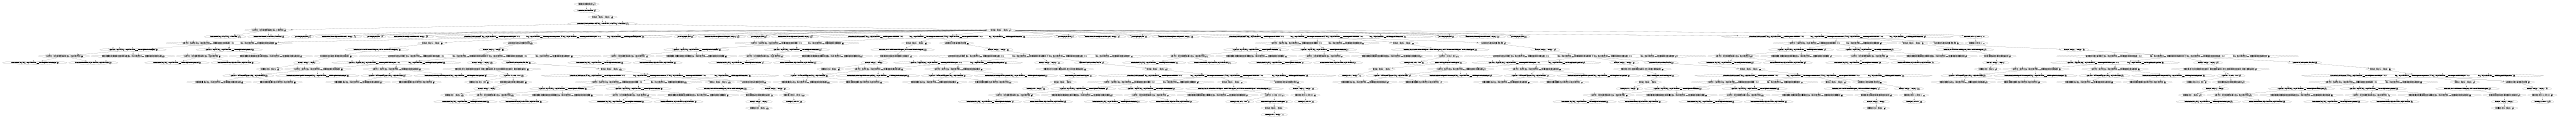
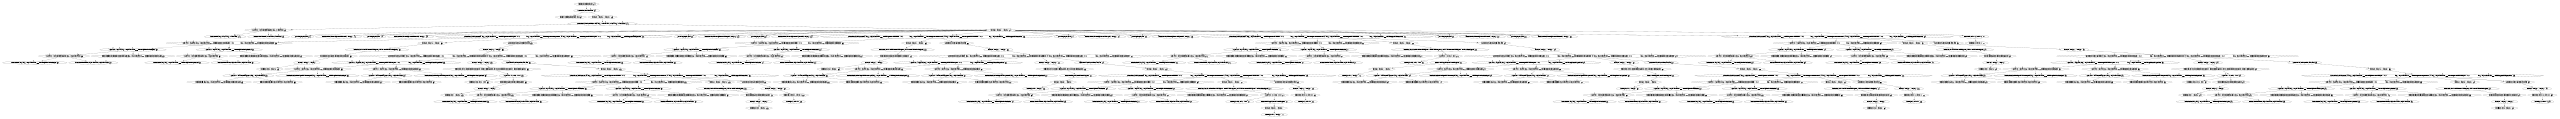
none -> (571, 17)
none -> (1555, 37)
